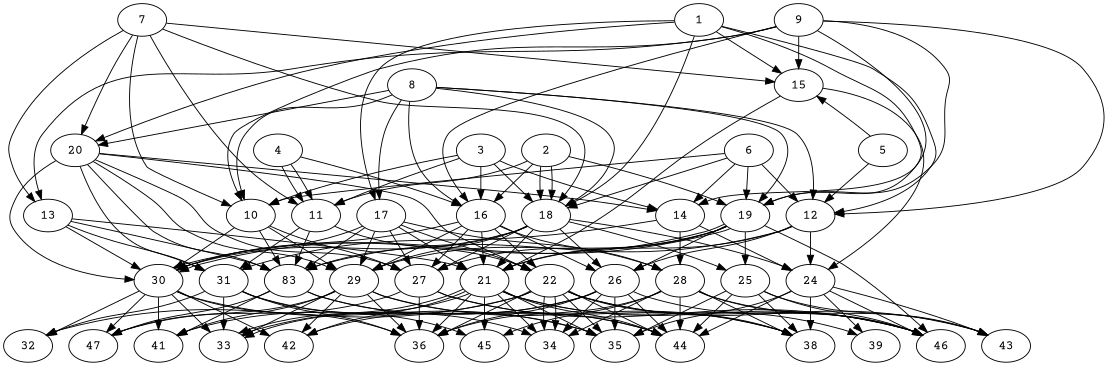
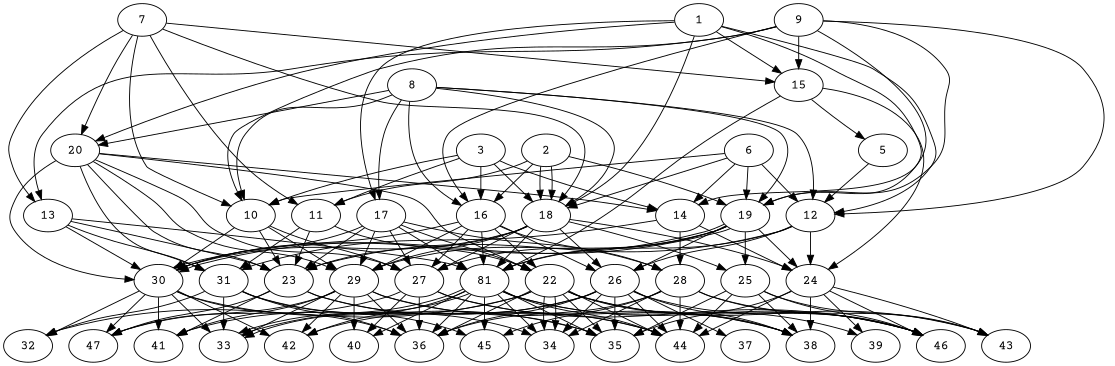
(848, 118) -> (834, 117)
(278, 150) -> none
(848, 268) -> (775, 245)
(289, 281) -> (289, 281)
(484, 281) -> (484, 281)
(741, 311) -> (708, 313)
none -> (354, 346)
none -> (745, 346)
